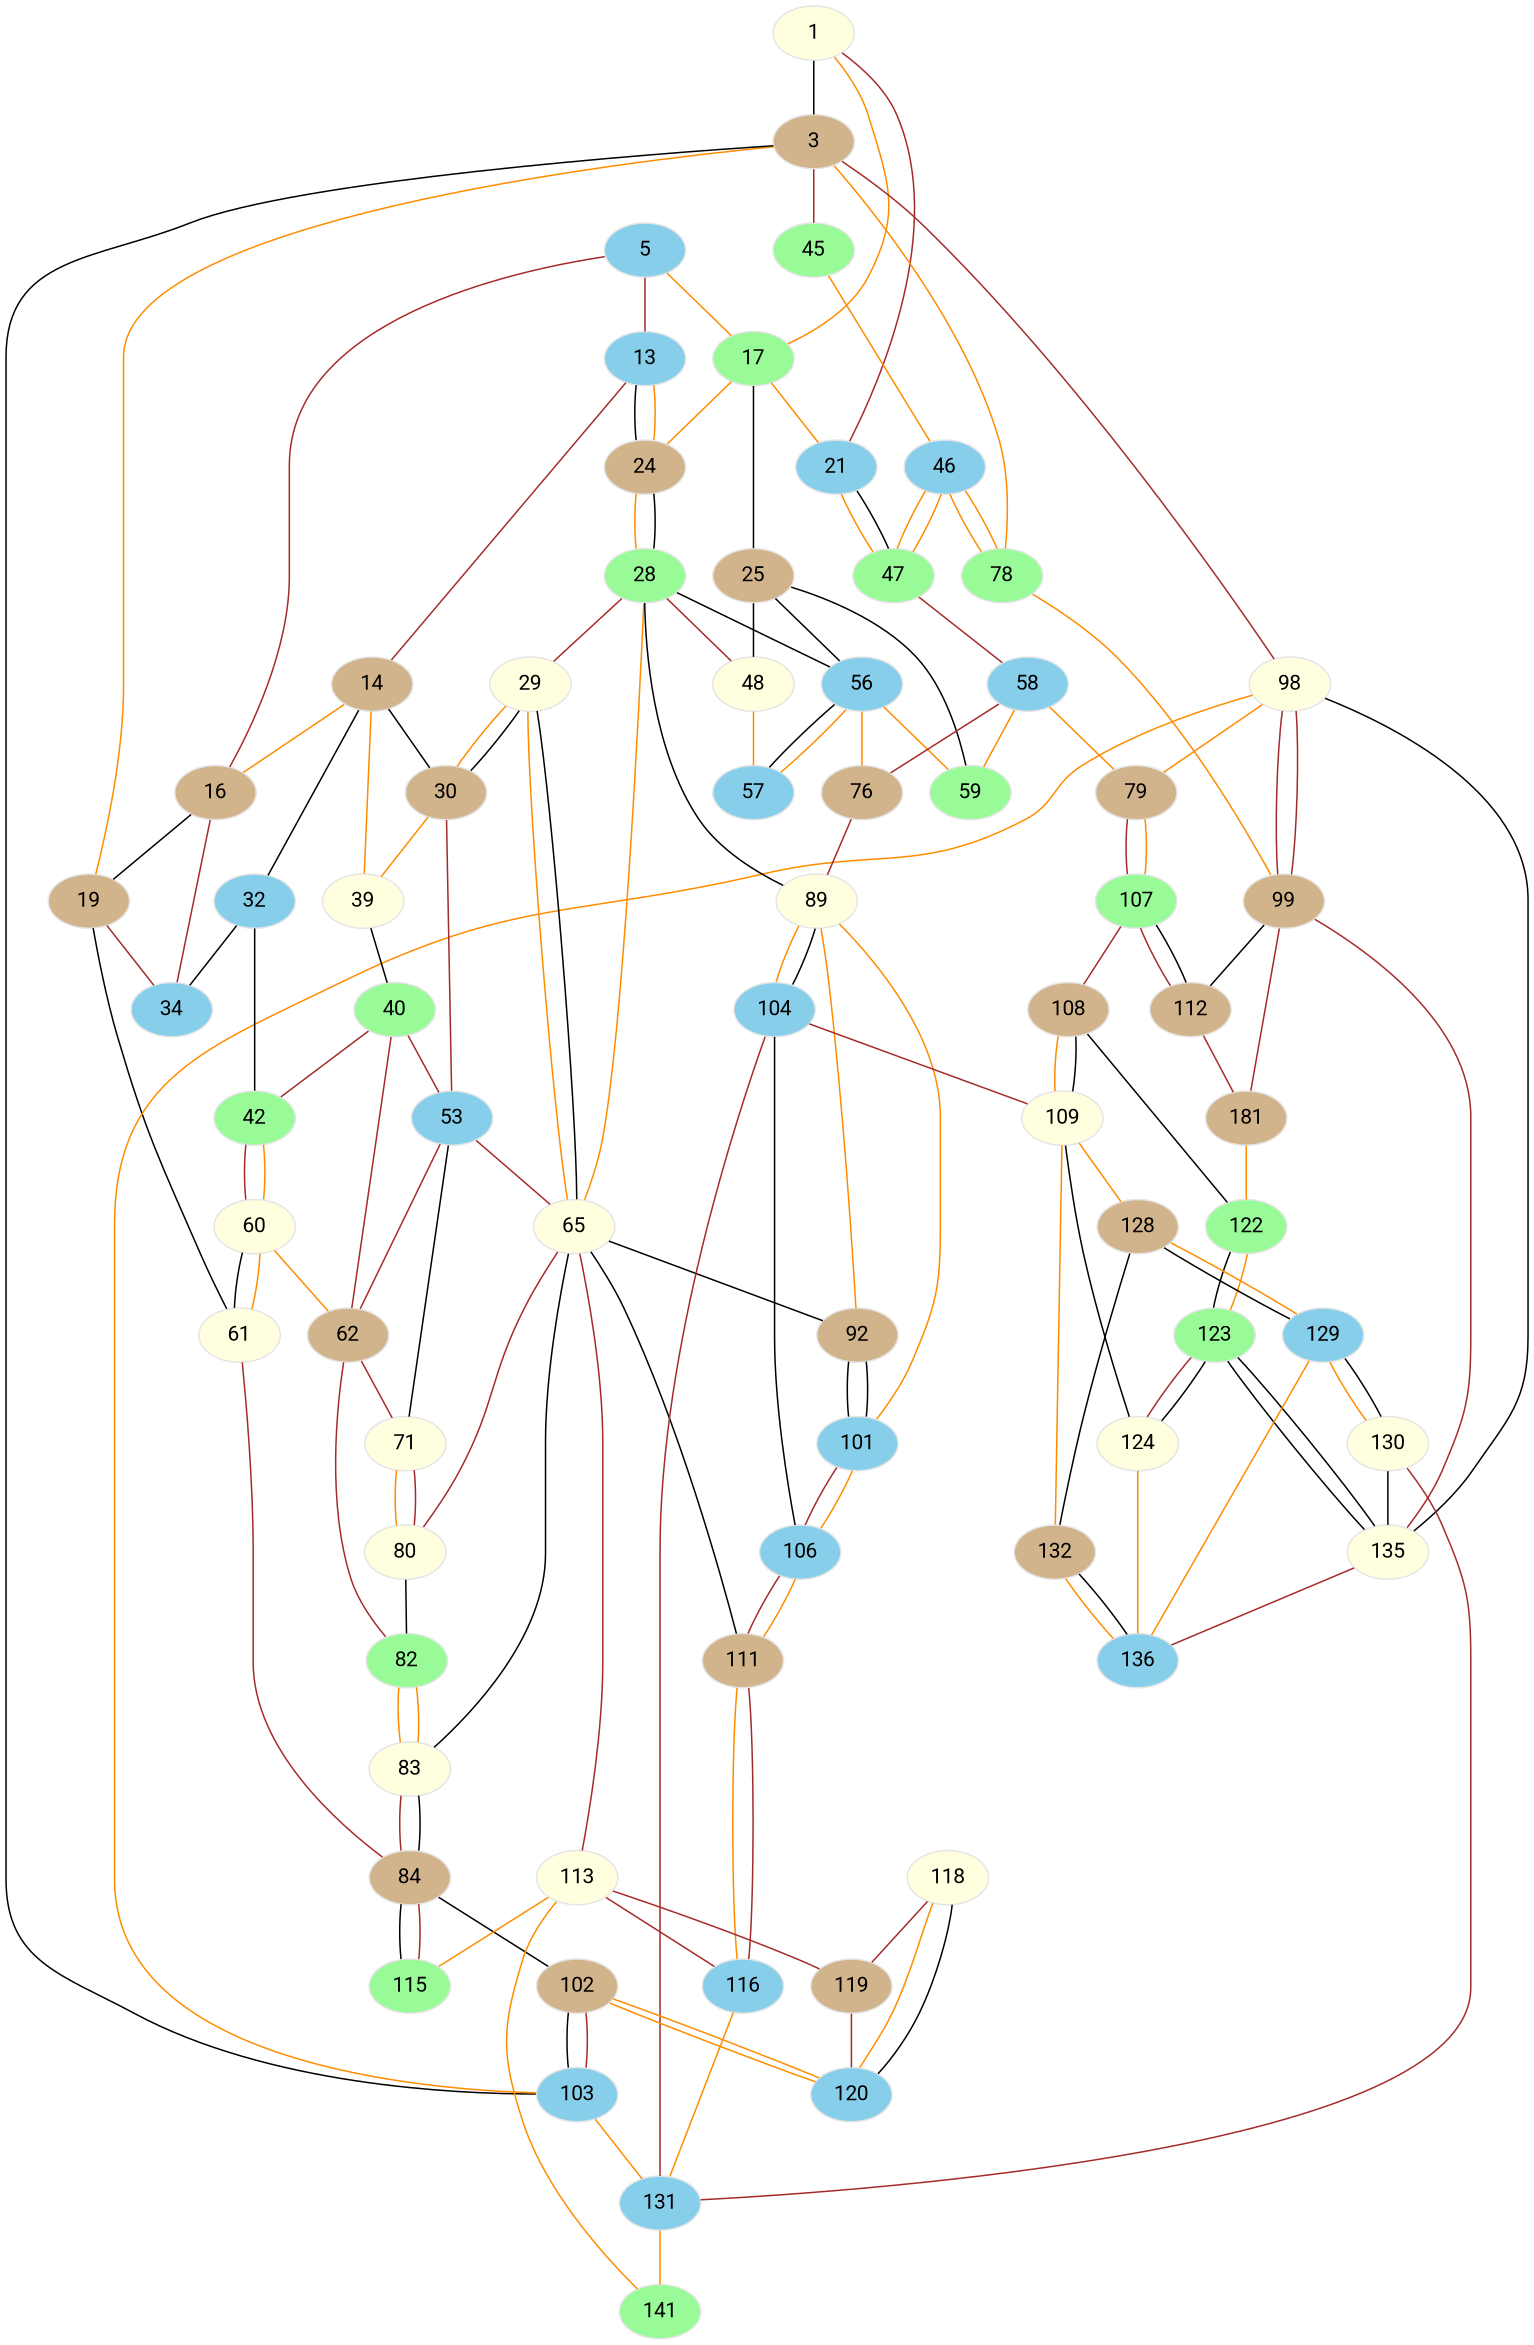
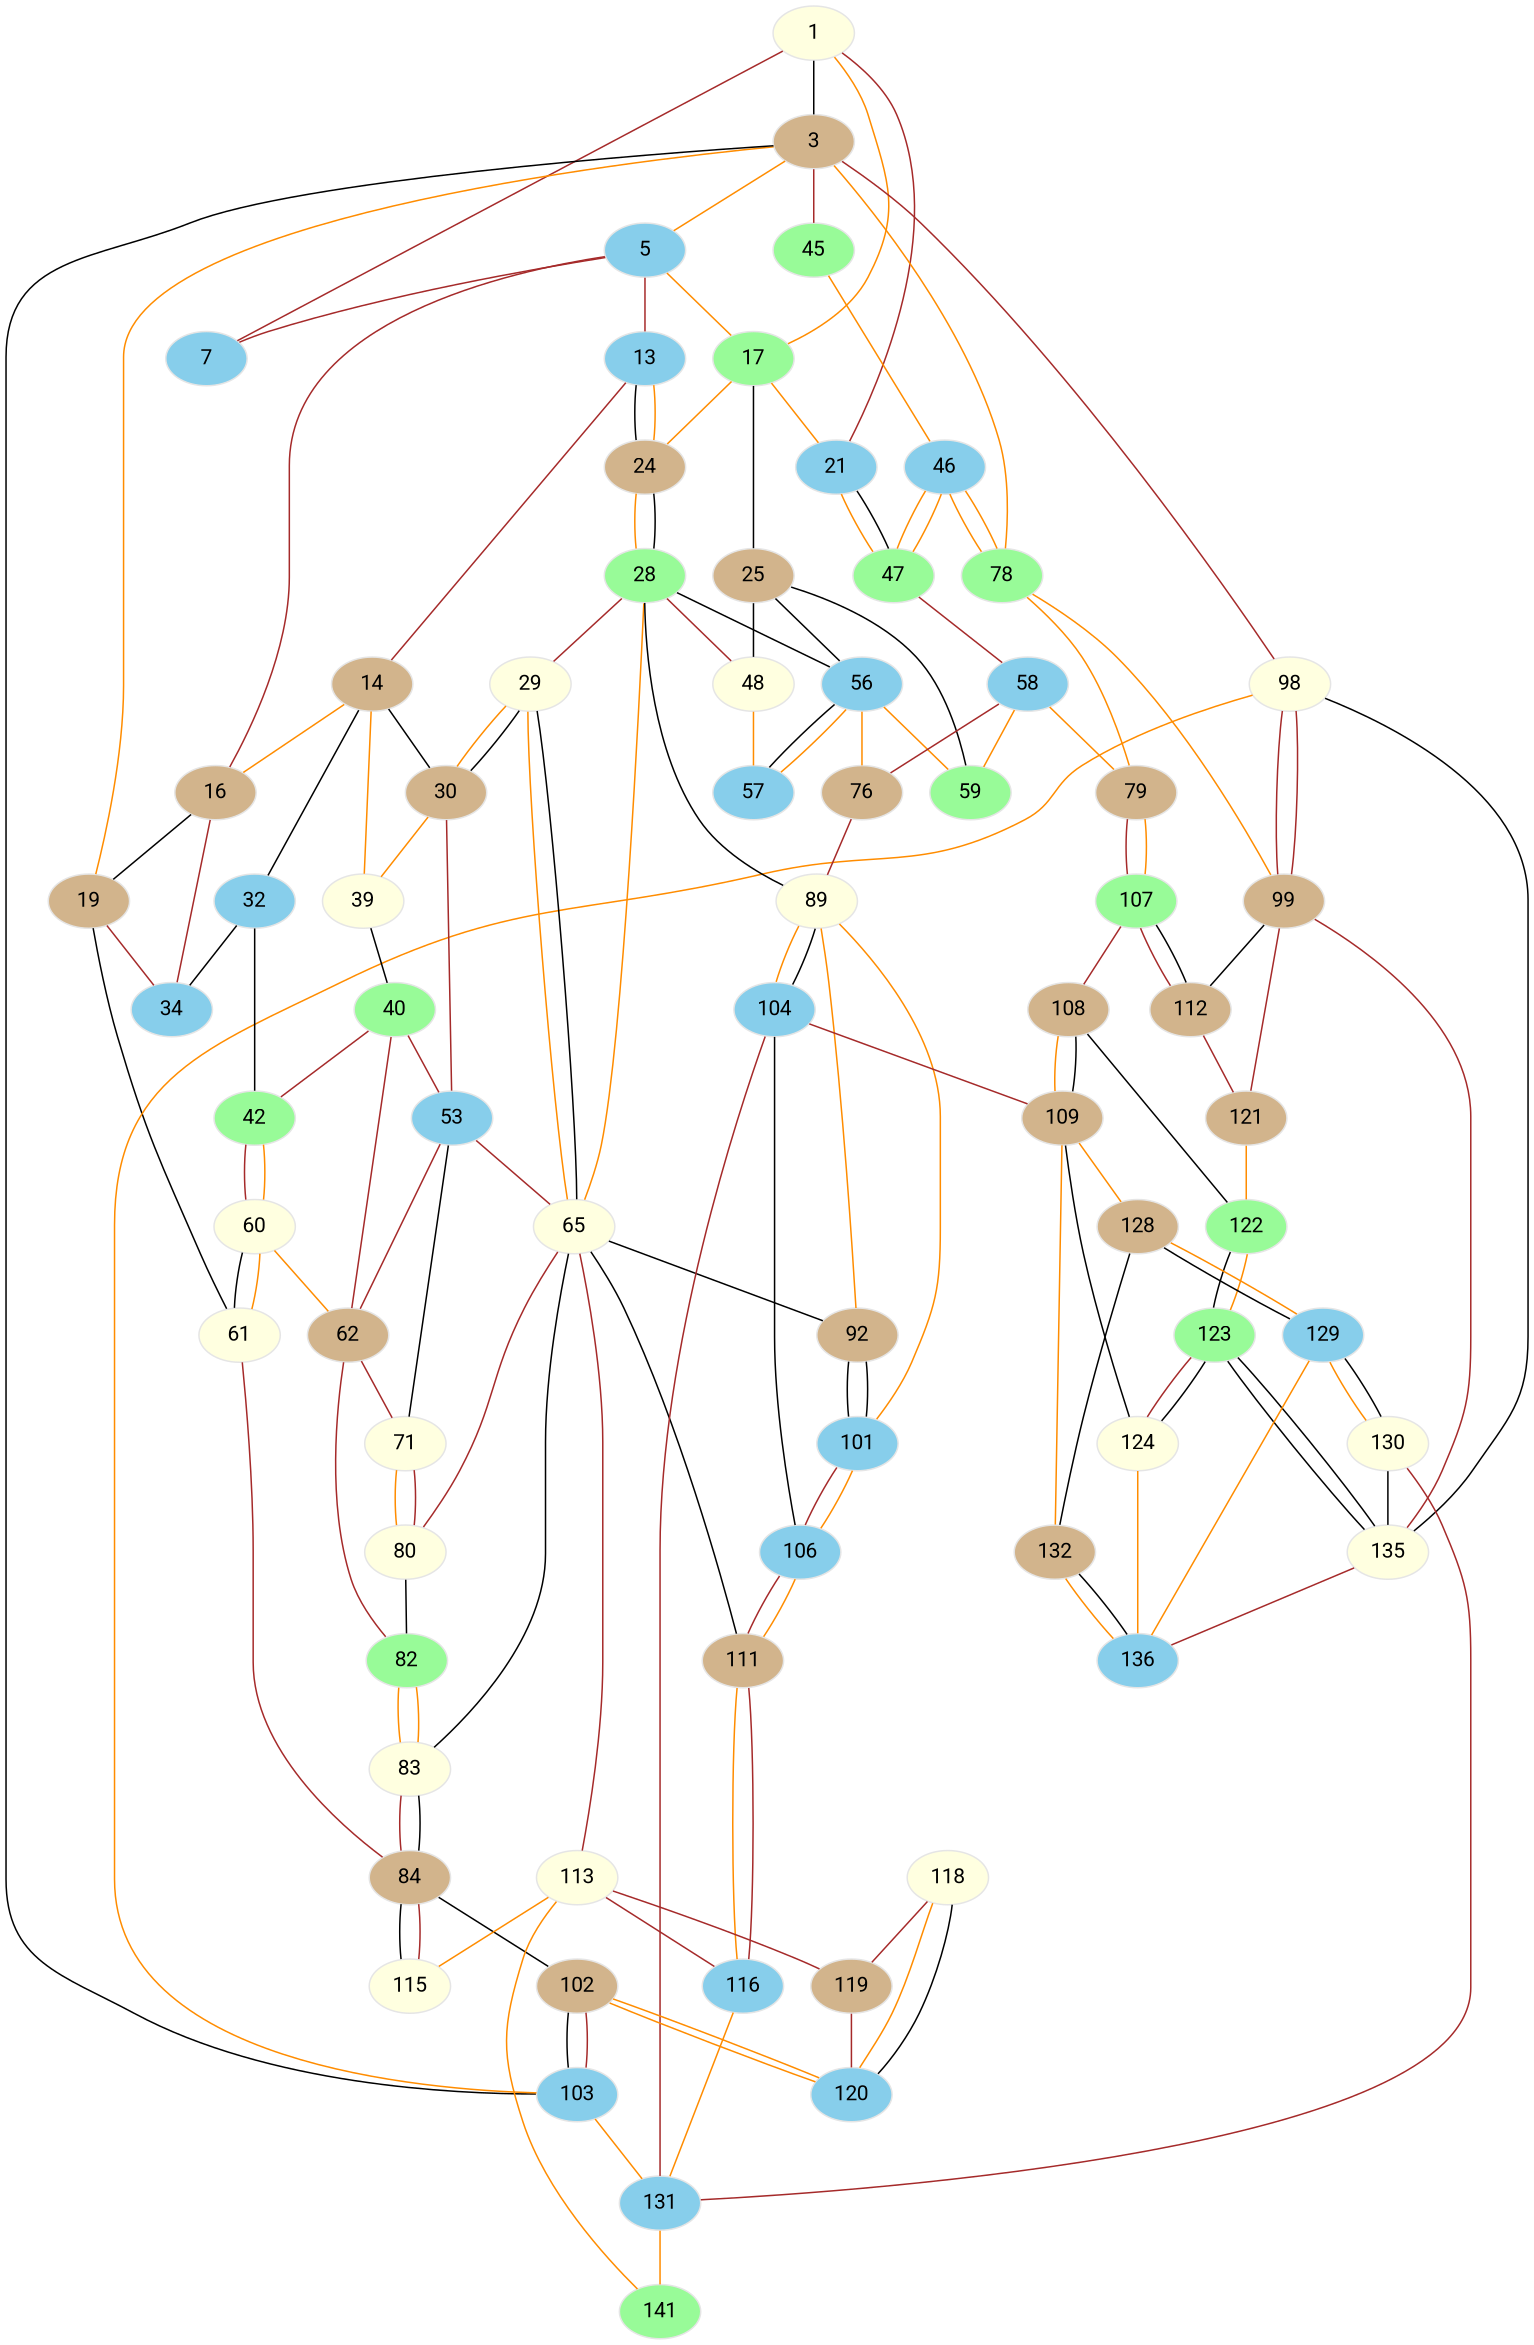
none -> (729, 196)
none -> (206, 359)
(1213, 739) -> (1092, 673)
(1062, 1118) -> (1062, 1118)
(1246, 1118) -> (1246, 1118)
(410, 1986) -> (410, 1986)
